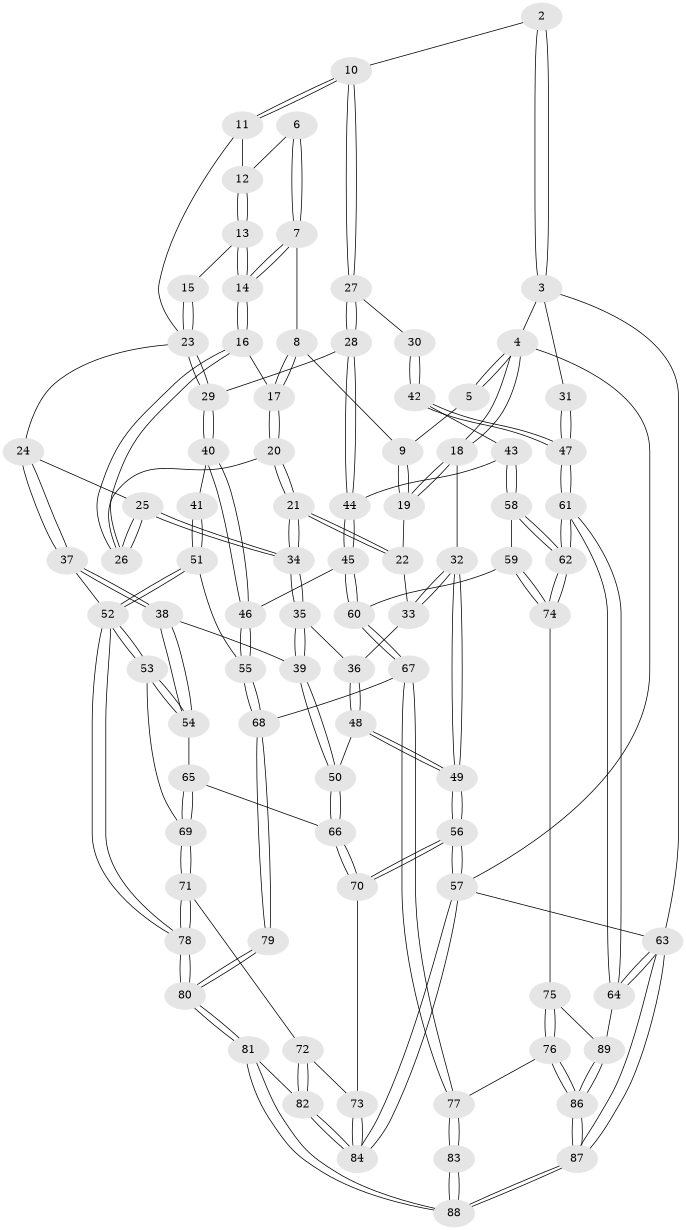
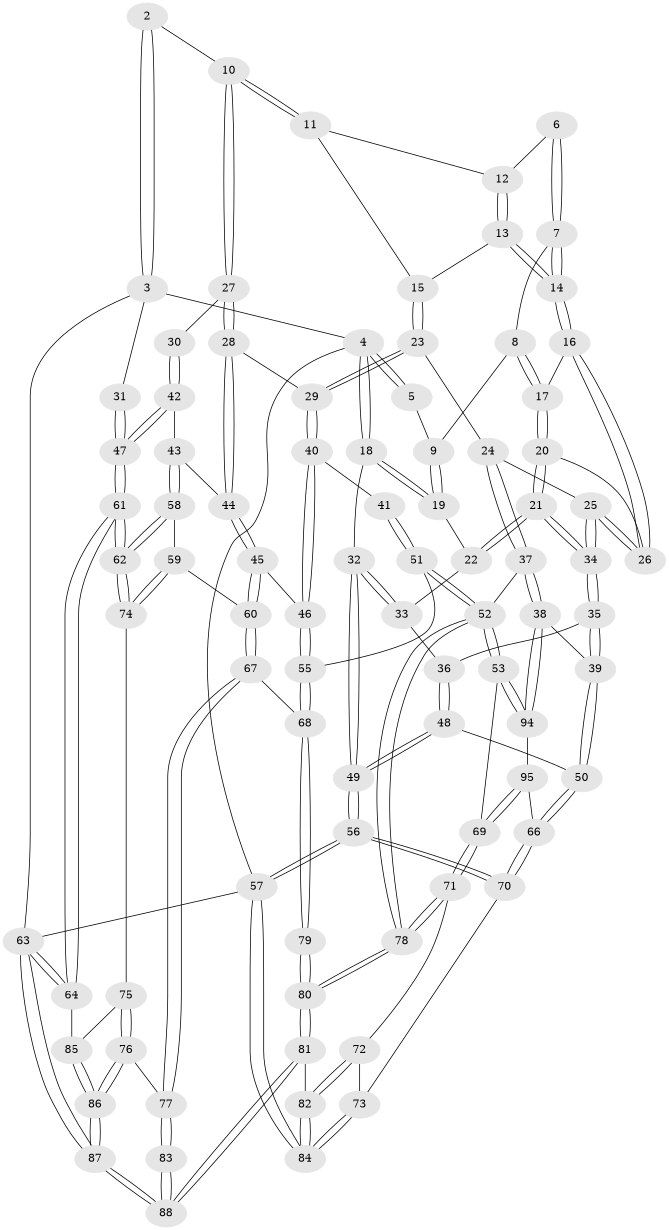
(177, 230) -> (364, 207)
(189, 724) -> (527, 724)
(189, 778) -> (527, 778)
(604, 1050) -> (72, 1050)
